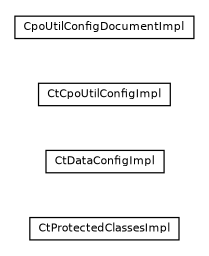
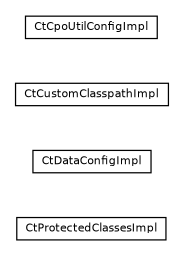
(104, 27) -> none
none -> (91, 94)
